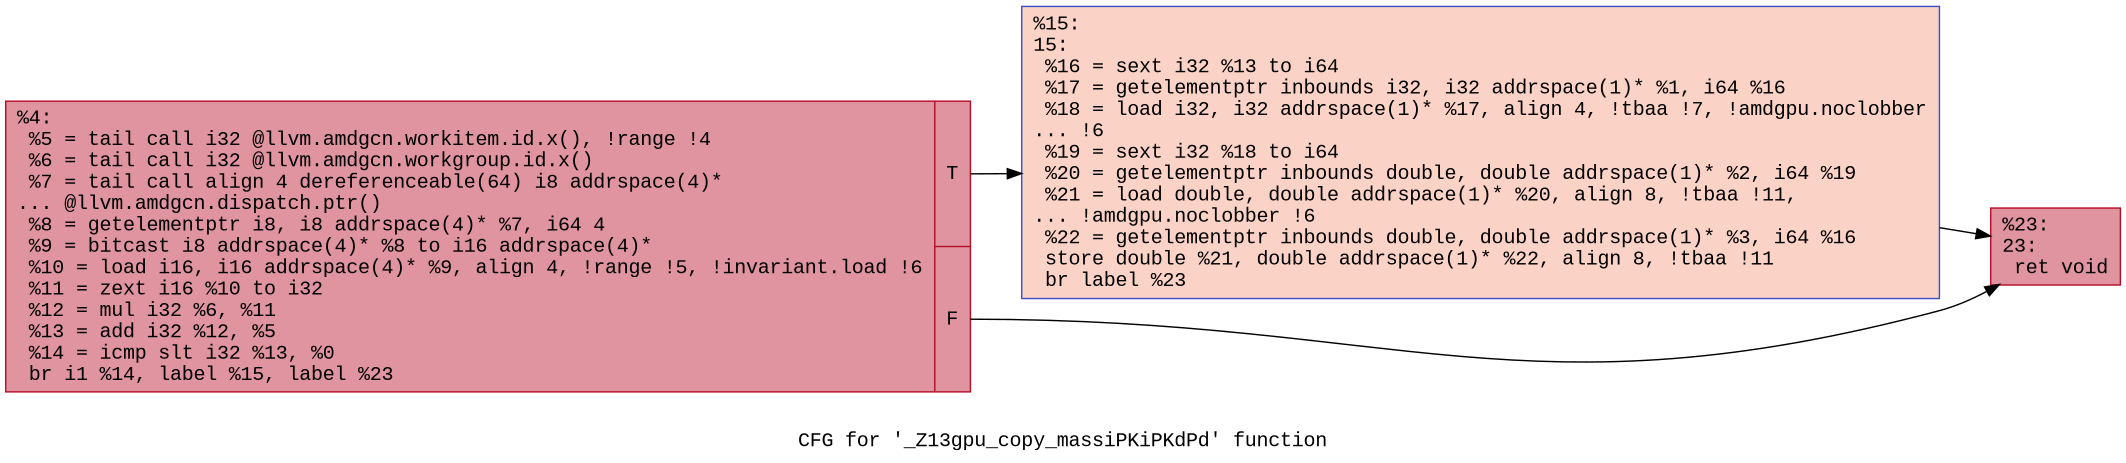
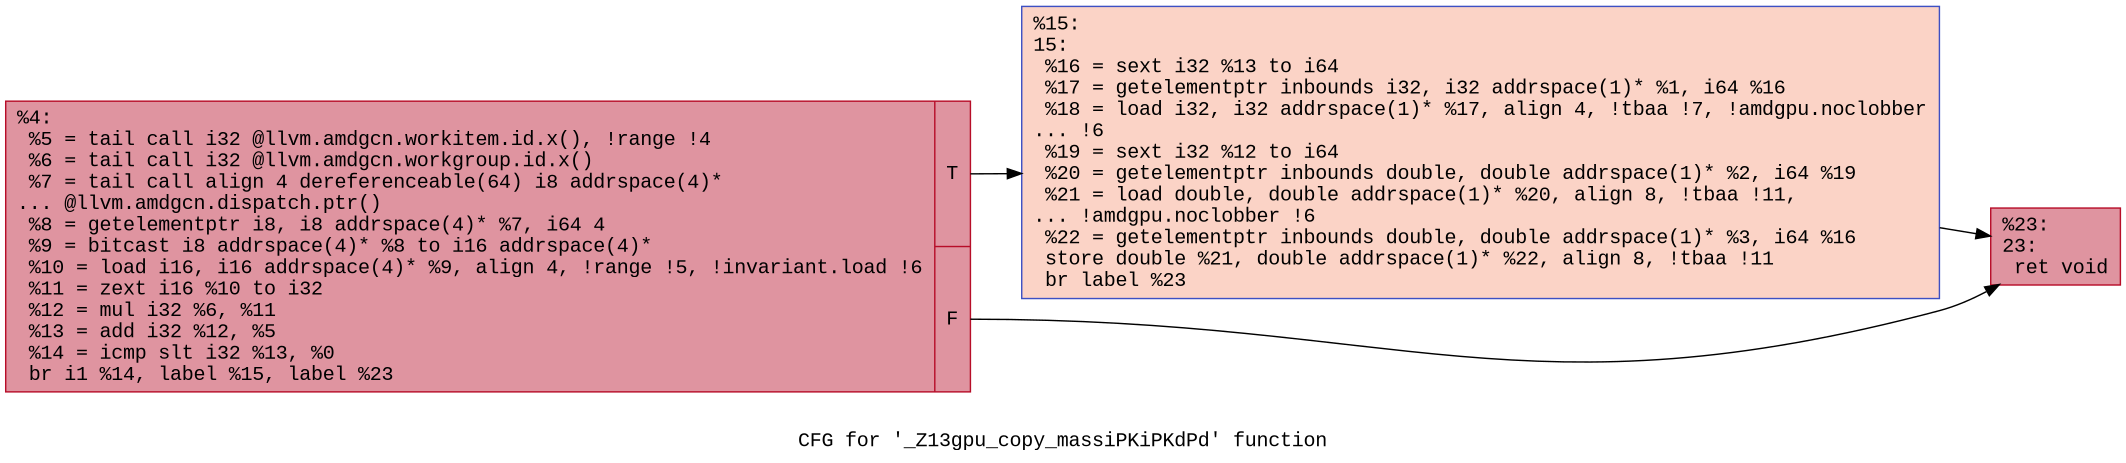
(1186, 152) -> (1186, 152)
